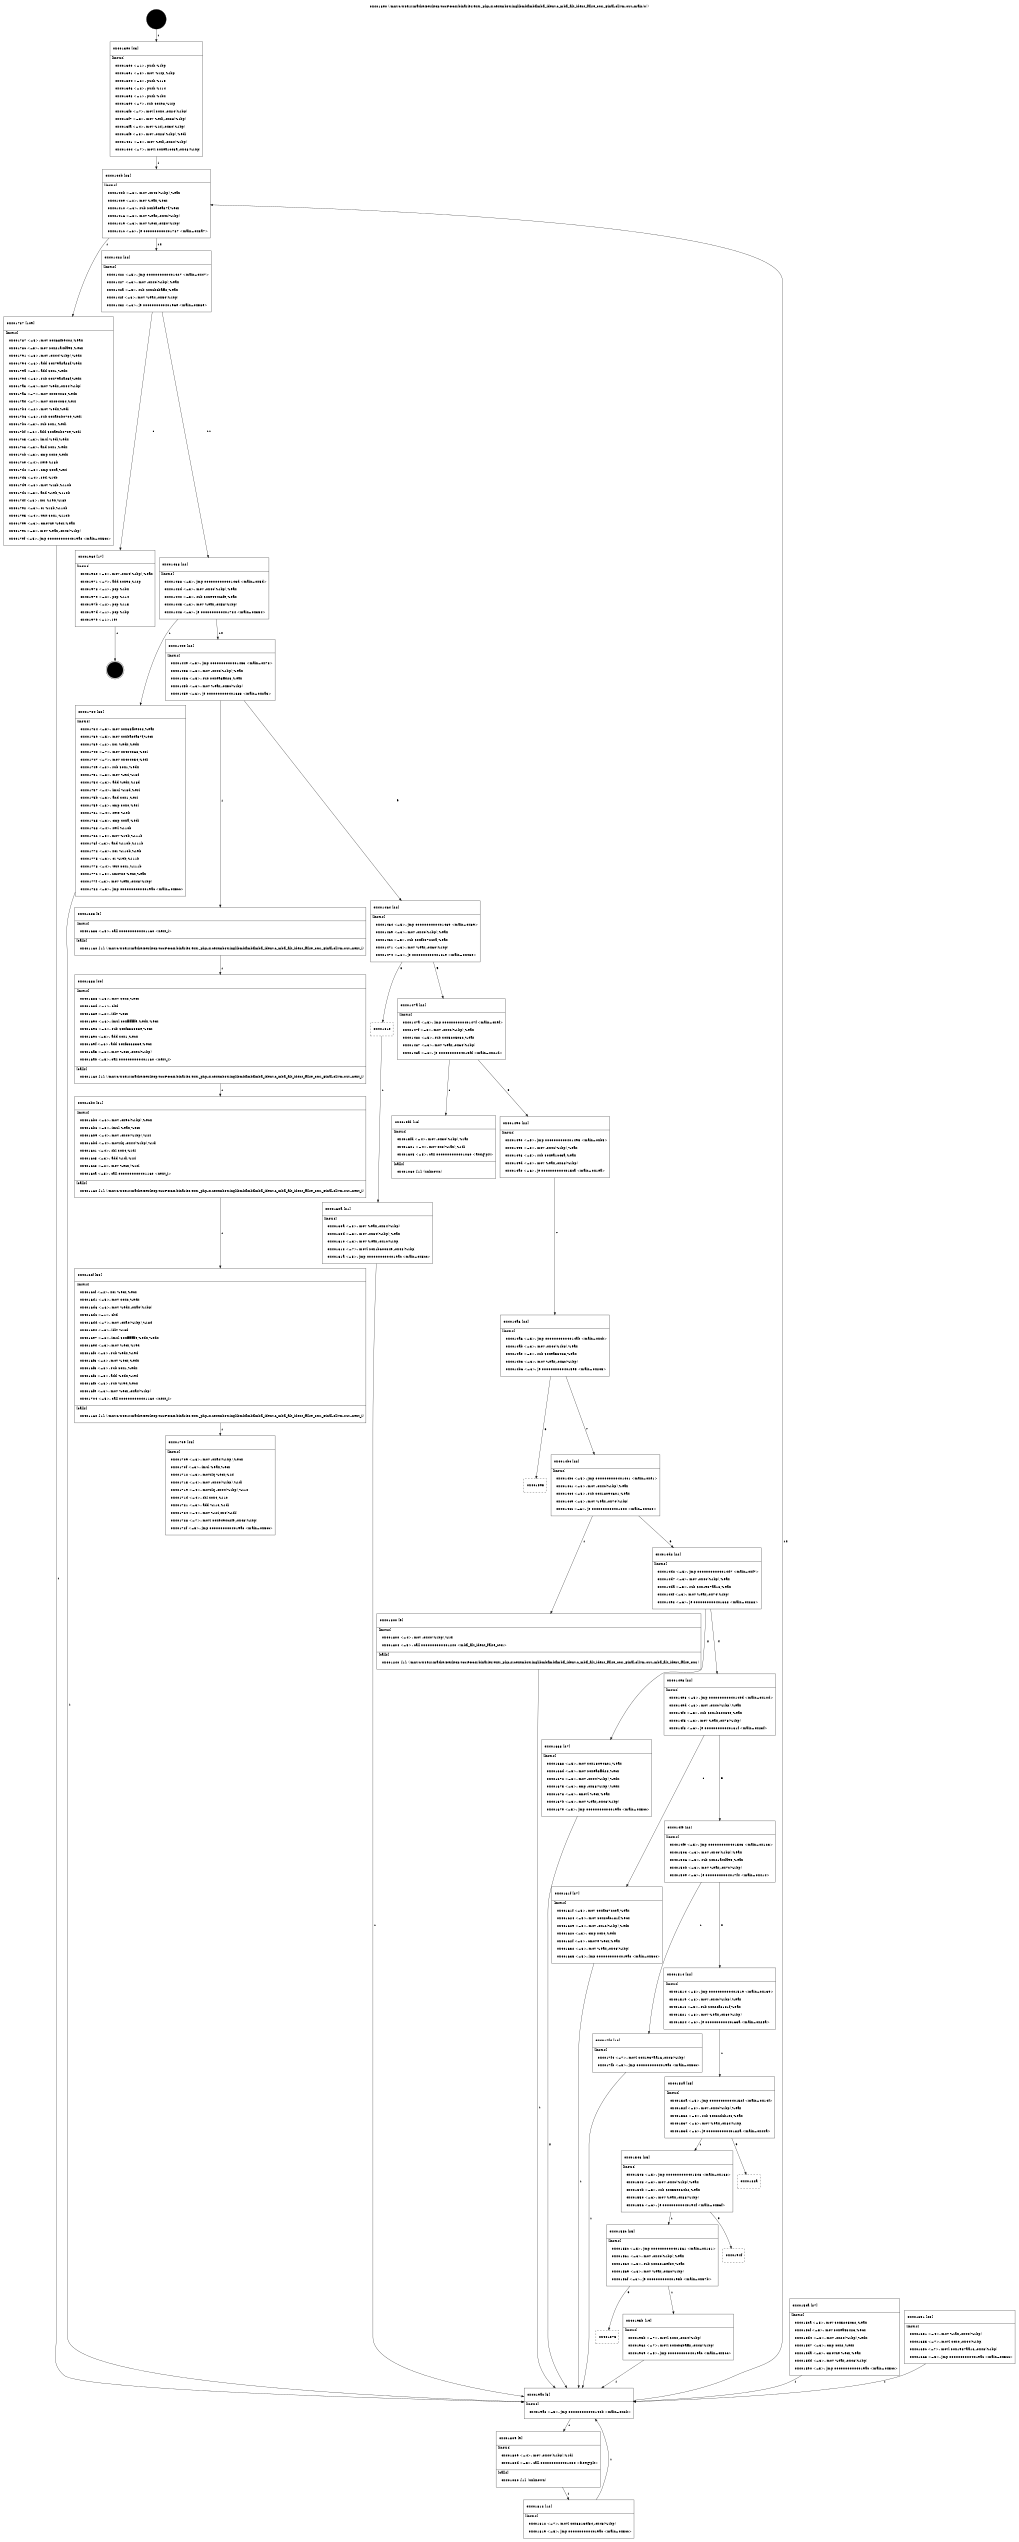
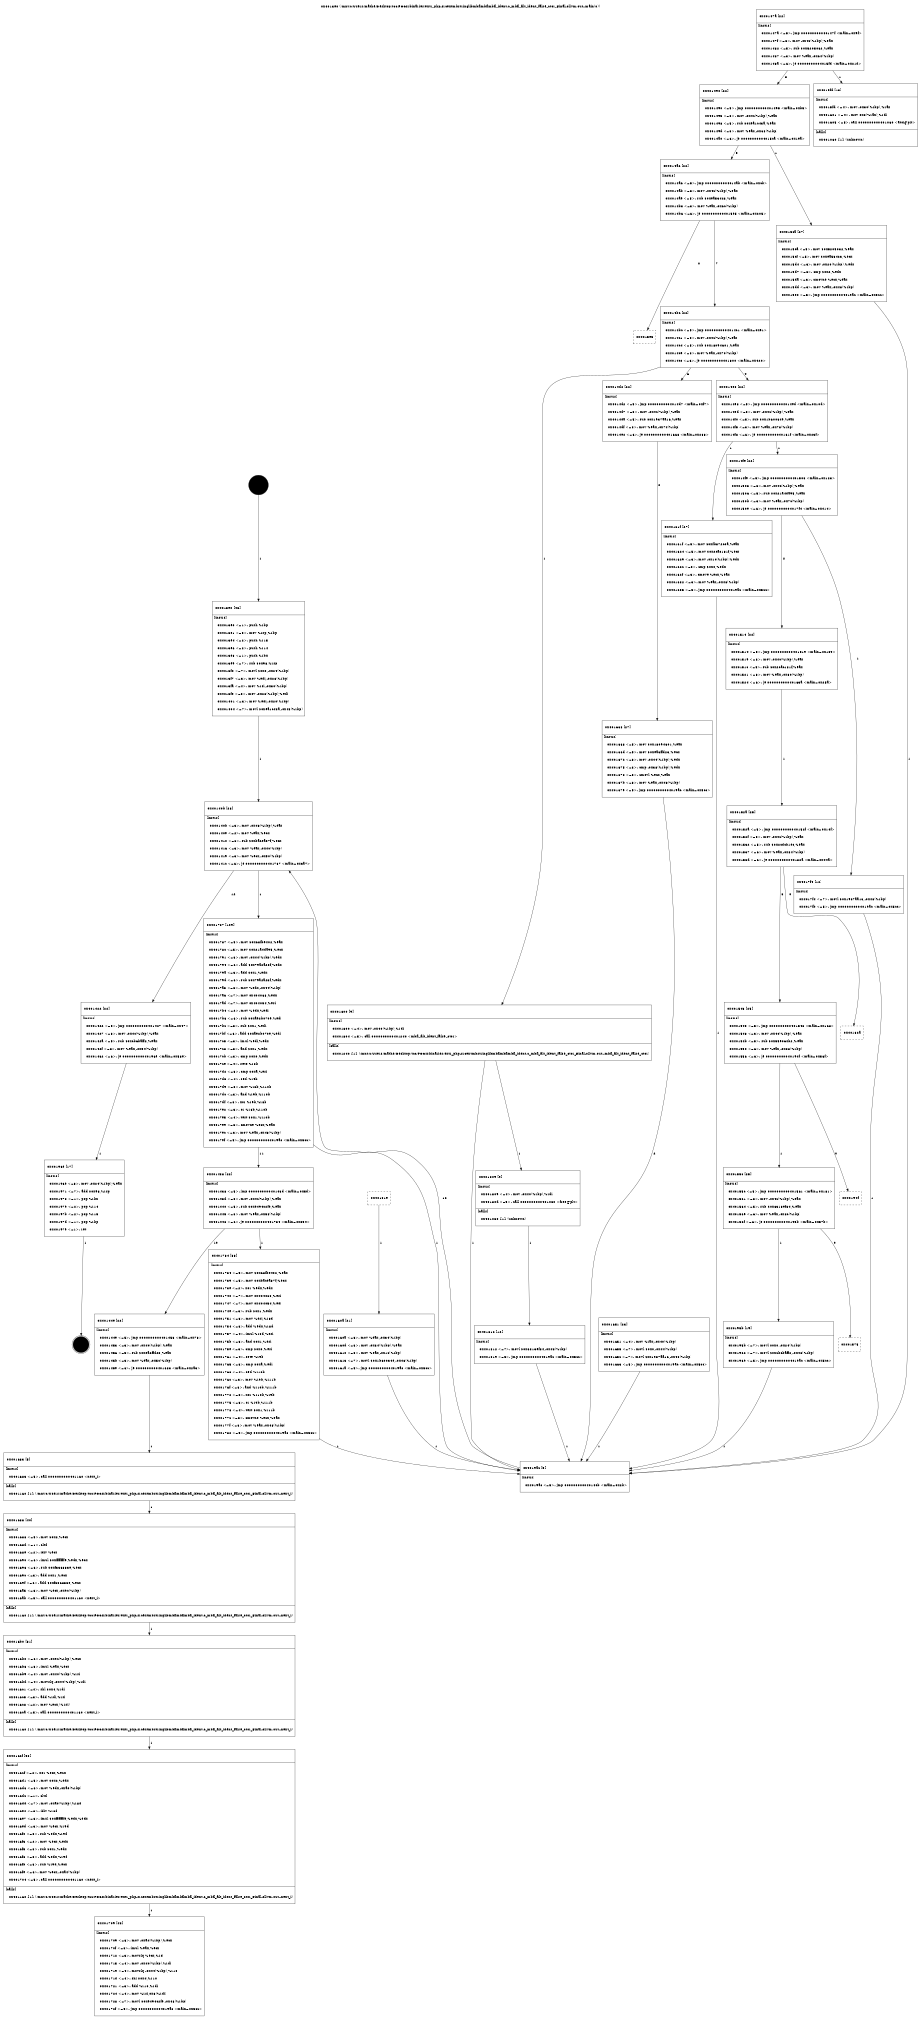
none -> (791, 184)
(185, 434) -> (258, 1156)
(425, 931) -> none
(557, 1233) -> (736, 153)
(714, 1640) -> (743, 373)
(722, 1778) -> (779, 448)
(700, 2145) -> (782, 894)
(567, 2424) -> (508, 1114)
